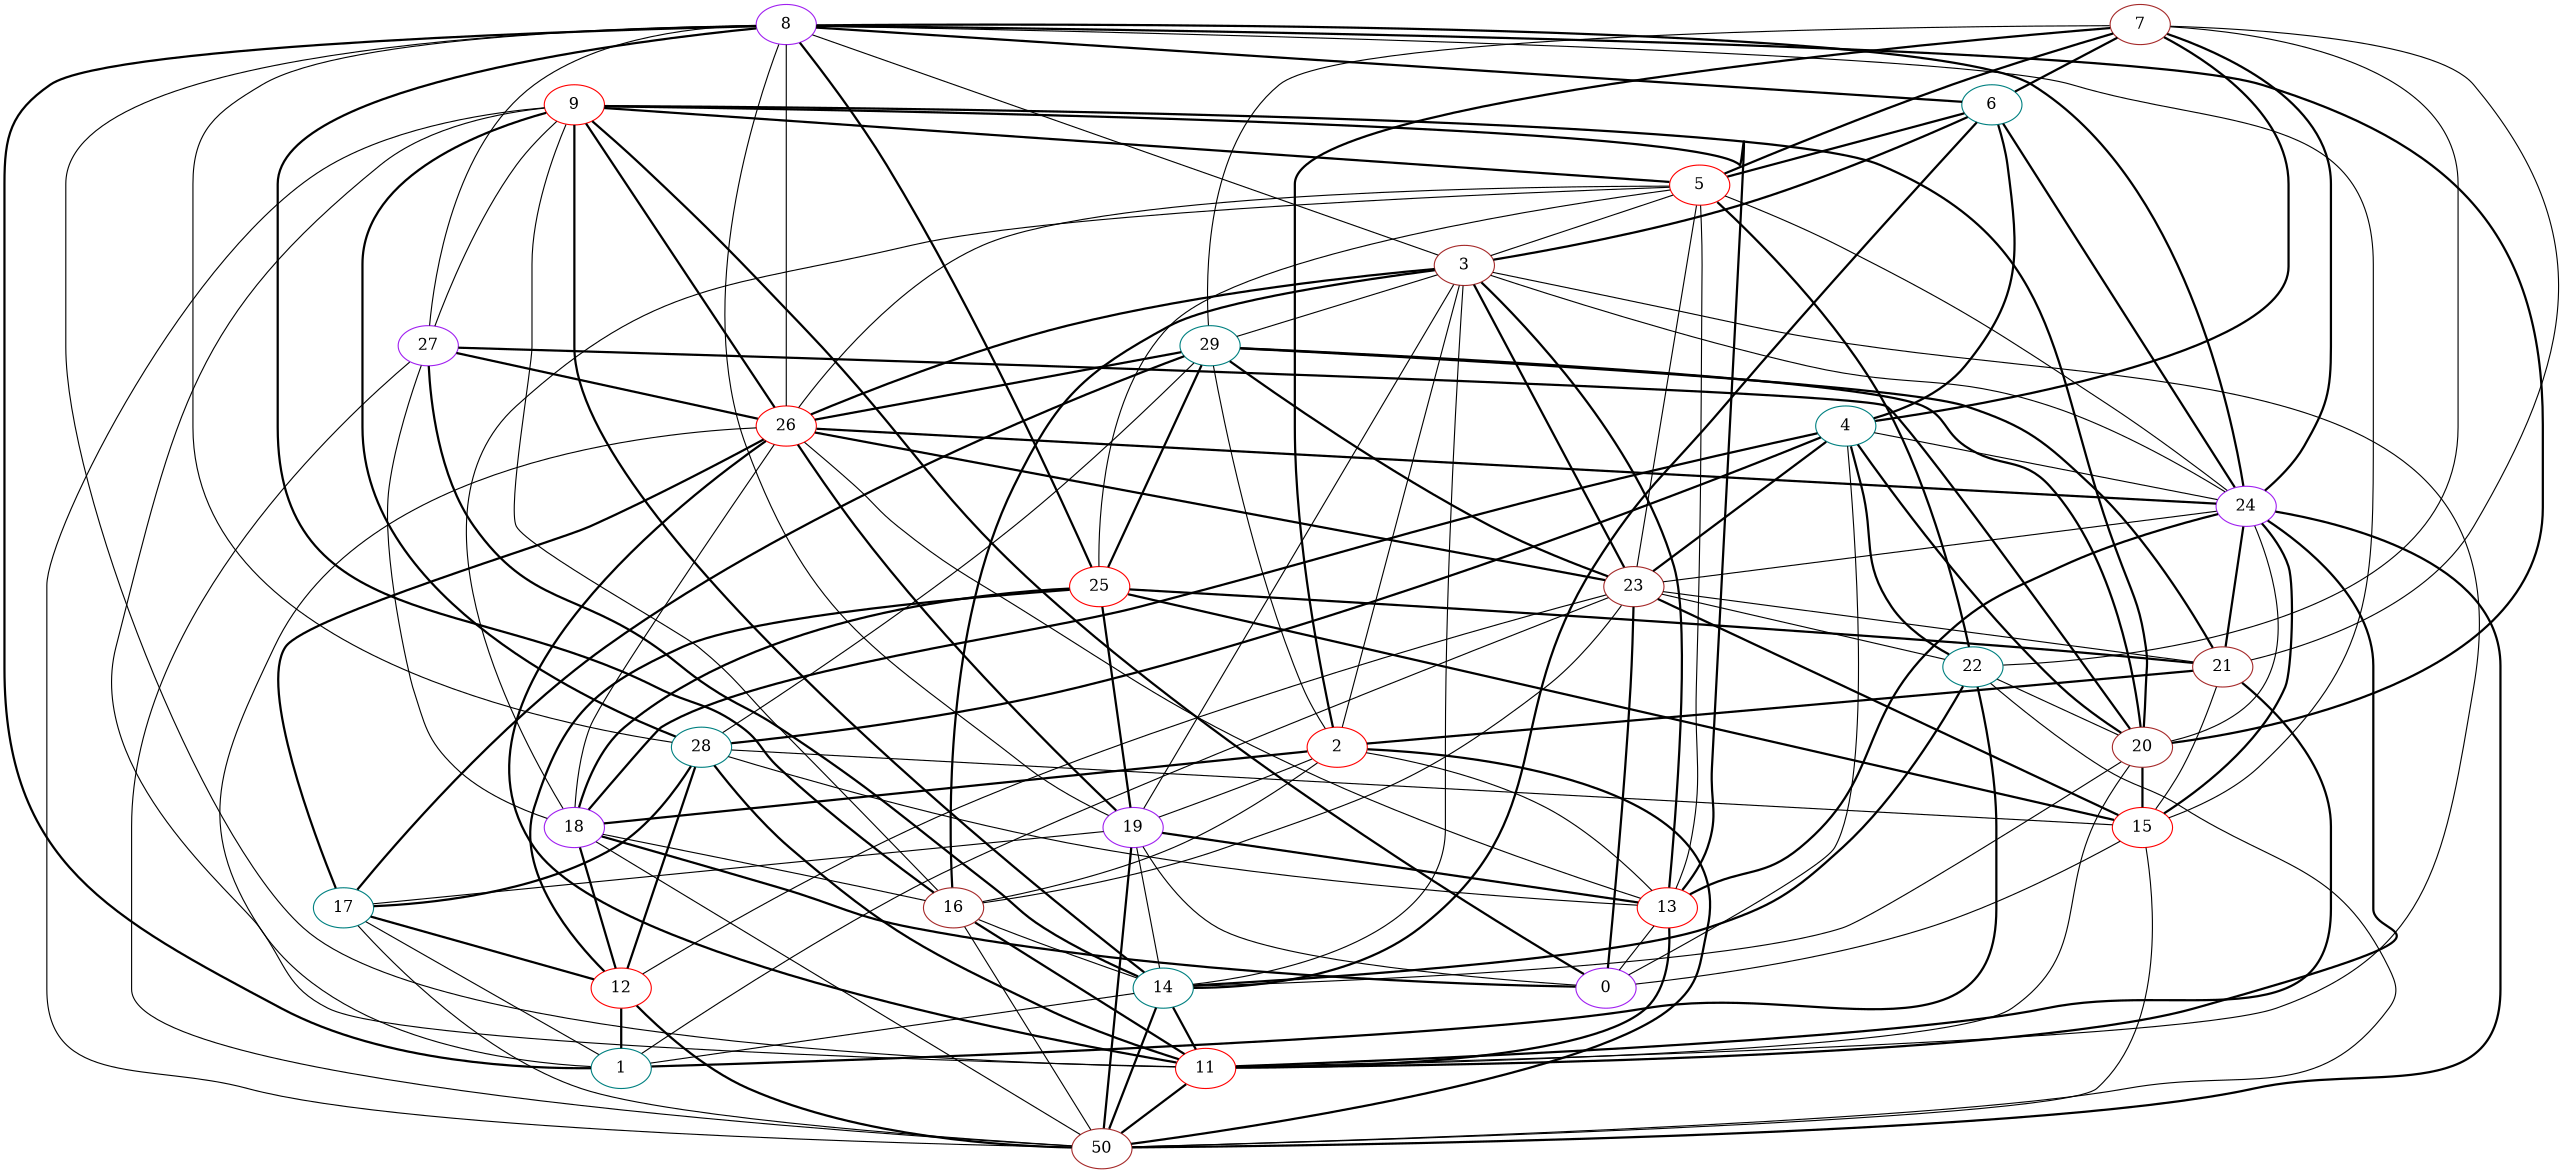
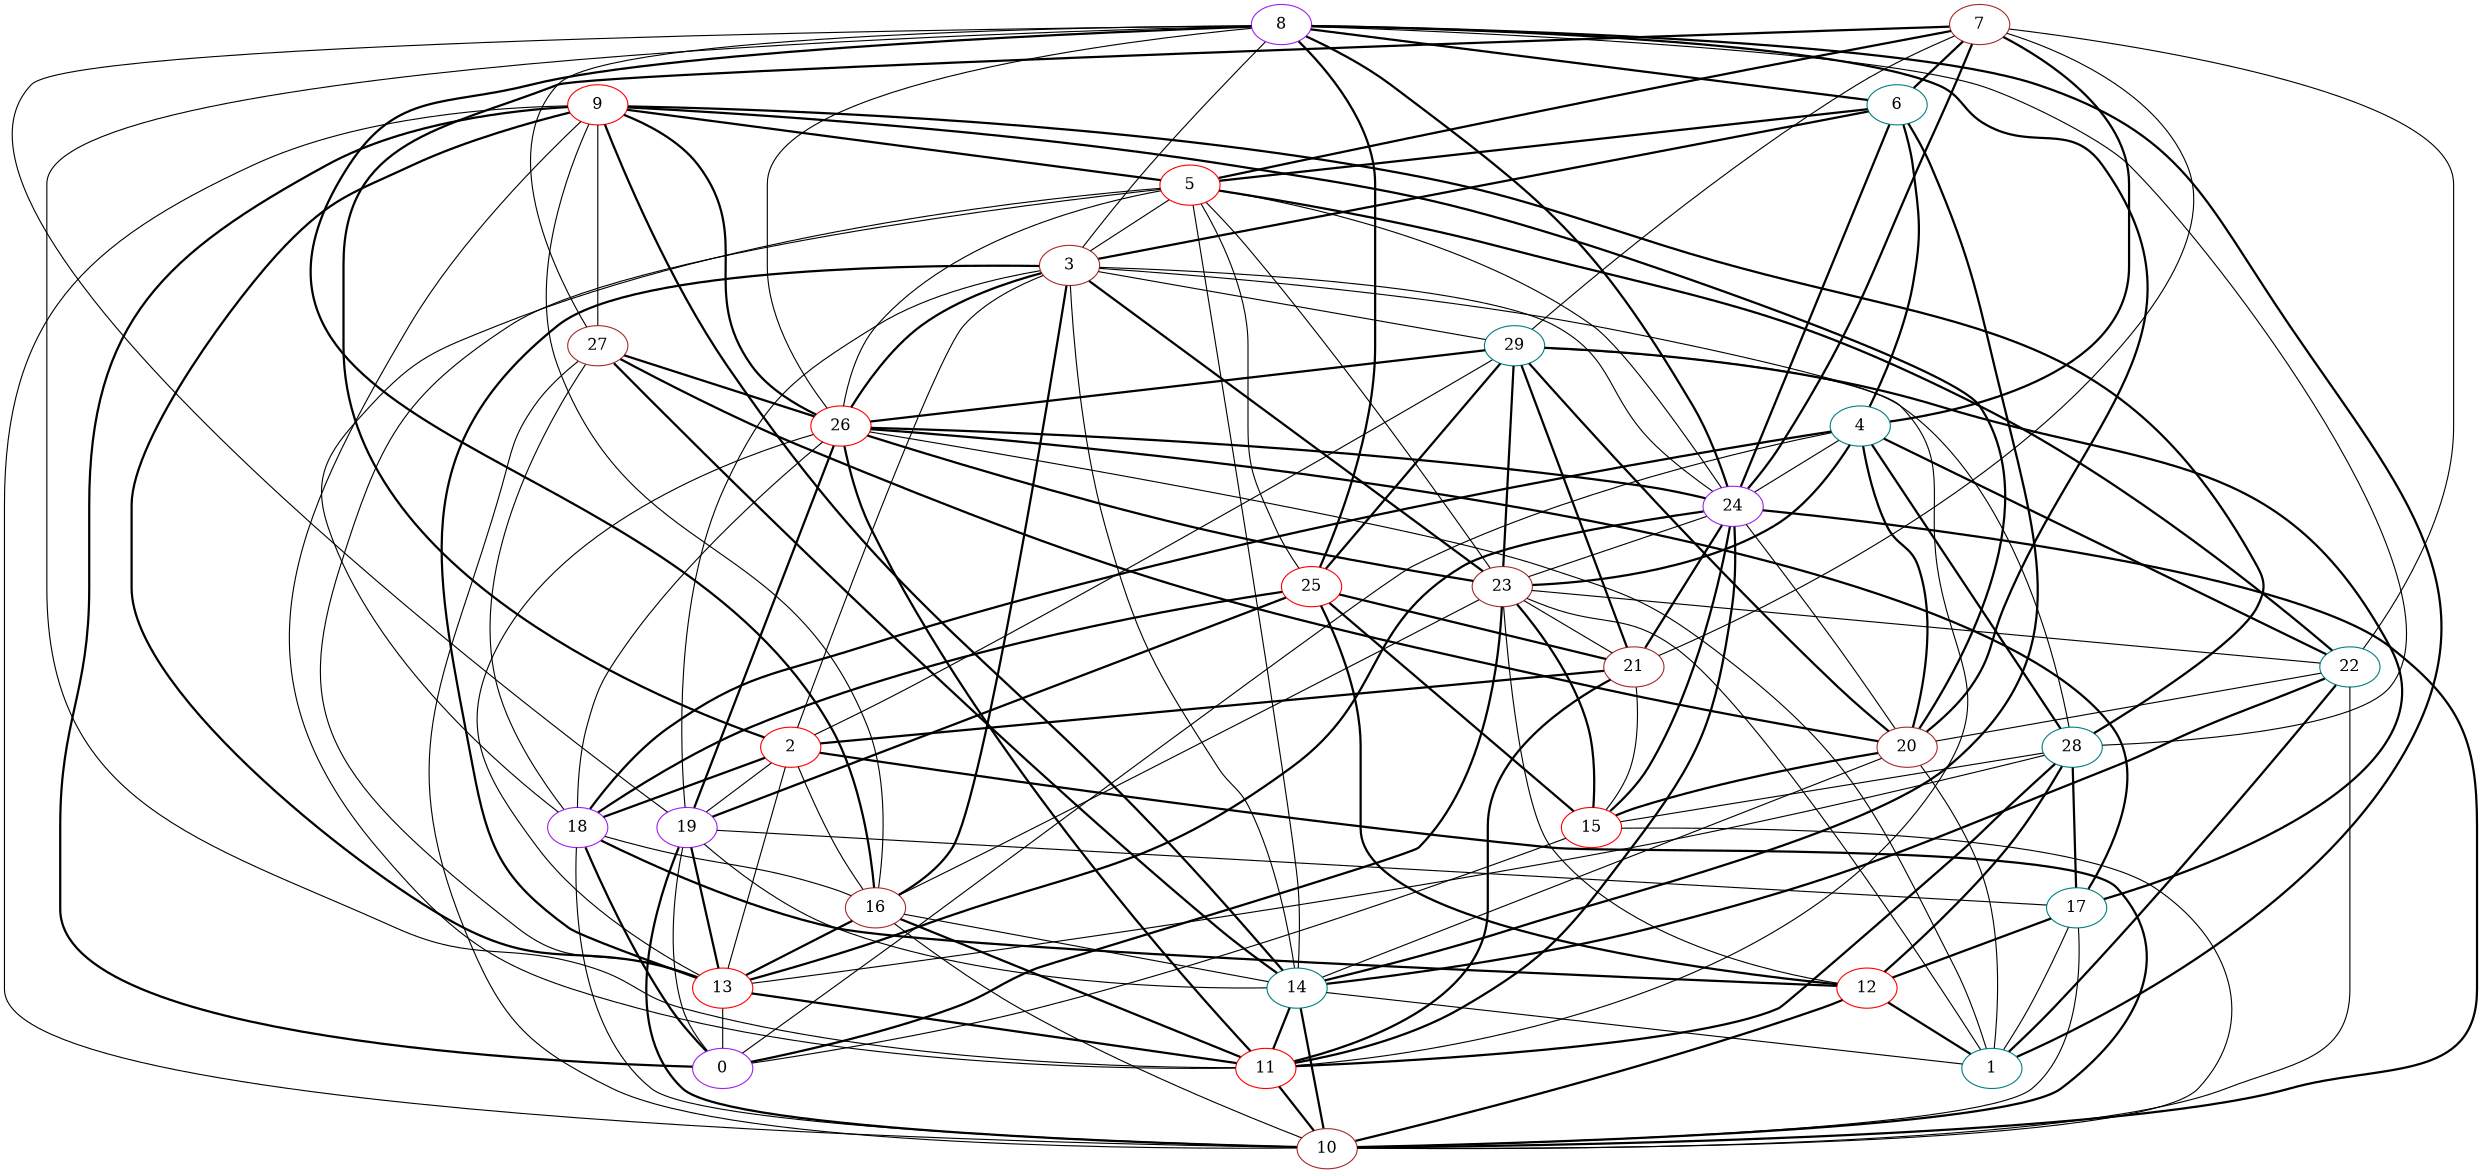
(1901, 65) -> none
(428, 346) -> (598, 346)
none -> (1254, 586)
none -> (799, 948)
(1869, 1037) -> (1987, 891)
(1102, 1149) -> (1327, 1149)
